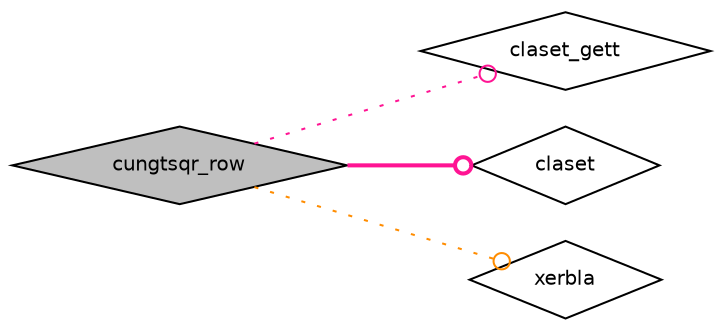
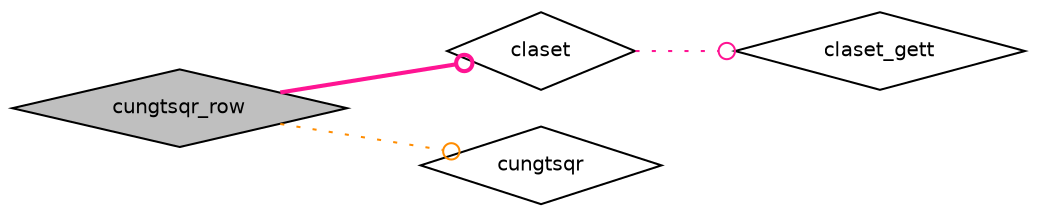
(367, 110) -> (677, 51)
(566, 280) -> (541, 165)
